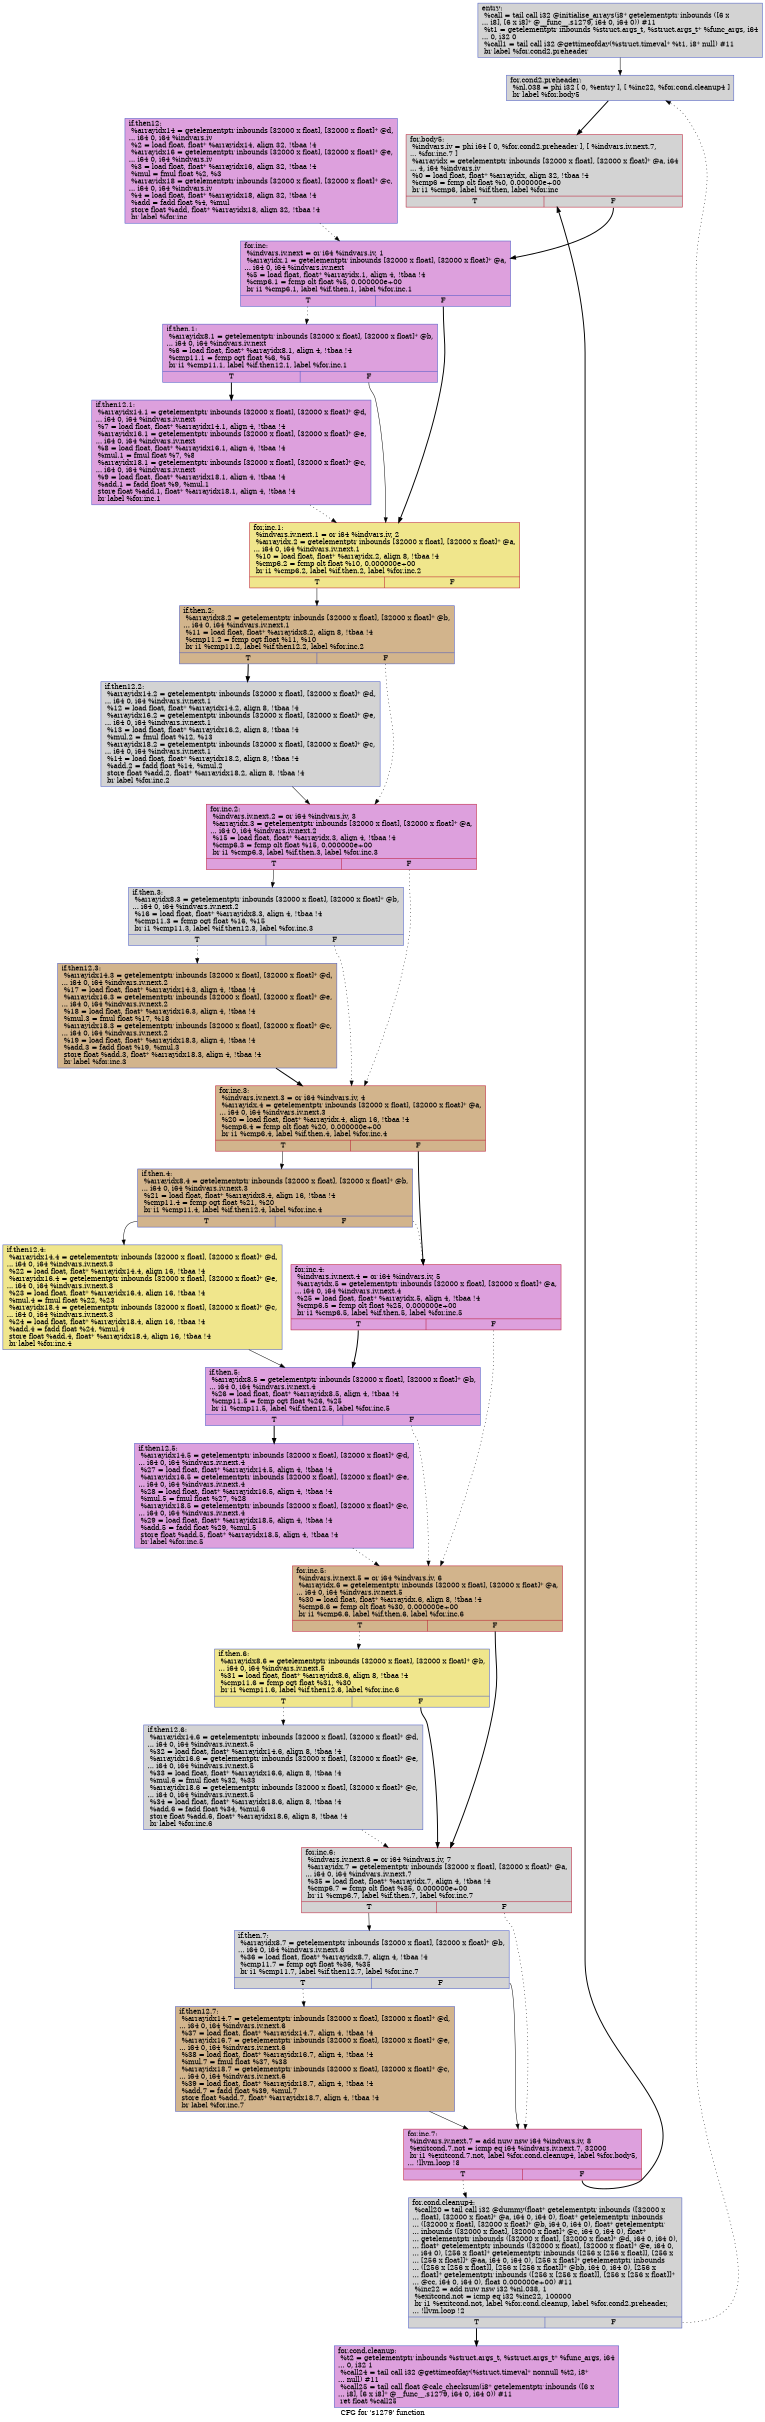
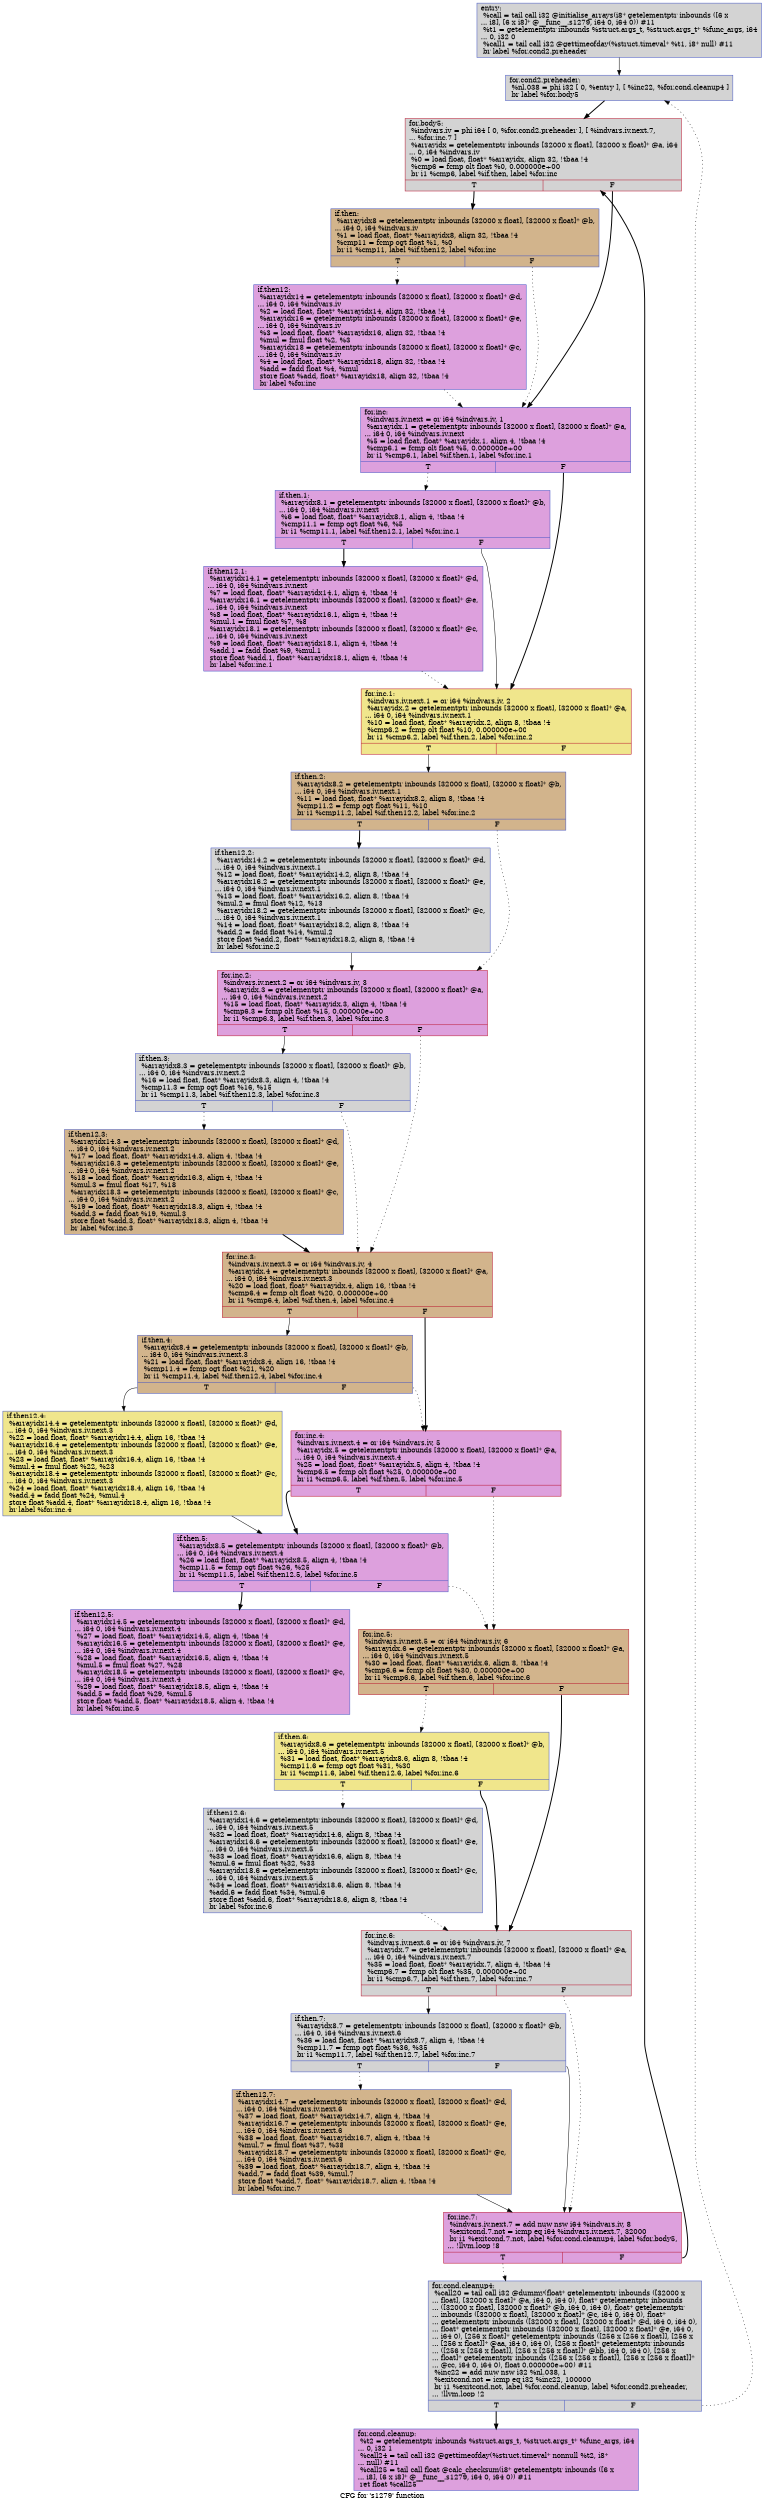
(445, 169) -> (445, 153)
none -> (465, 238)
(364, 1556) -> none
